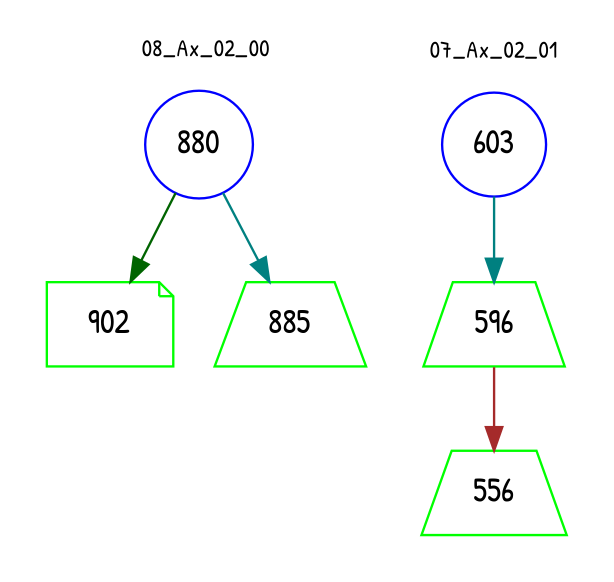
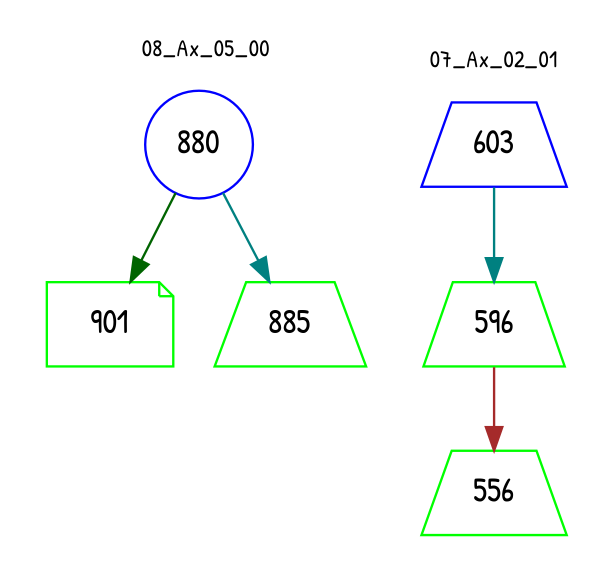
(206, 50) -> (206, 50)
(494, 145) -> (494, 145)
(110, 324) -> (110, 324)
